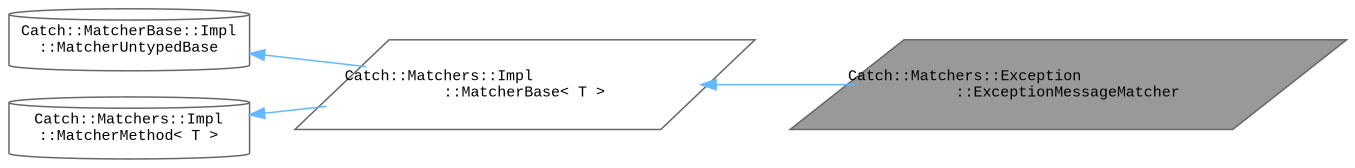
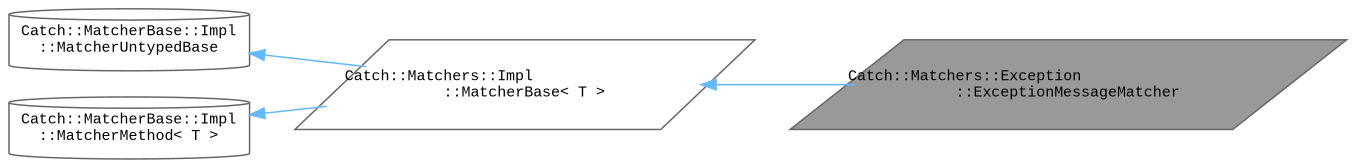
(129, 128) -> (129, 128)
